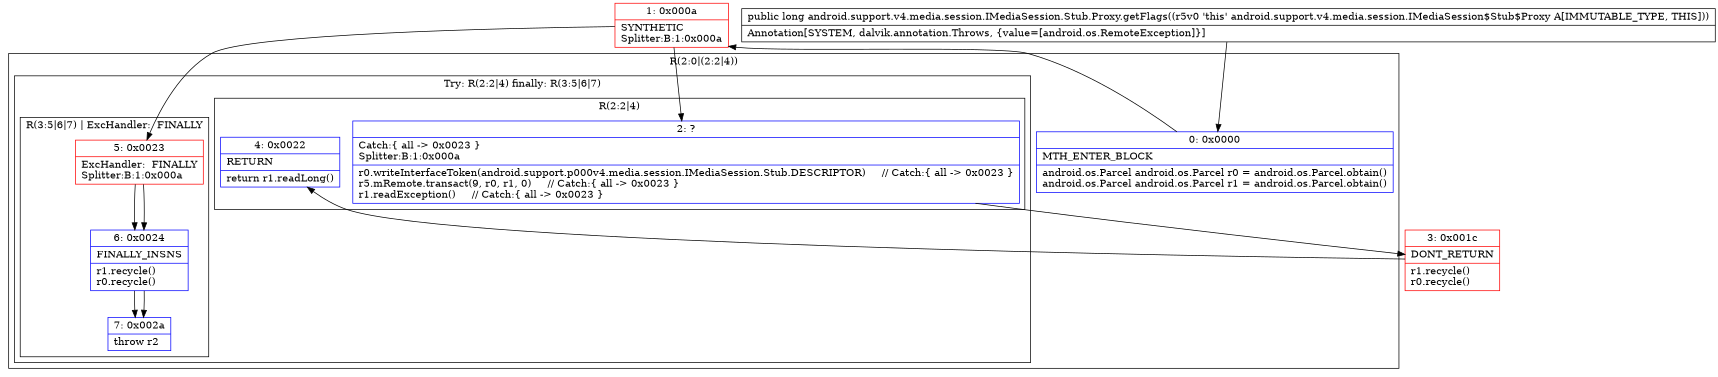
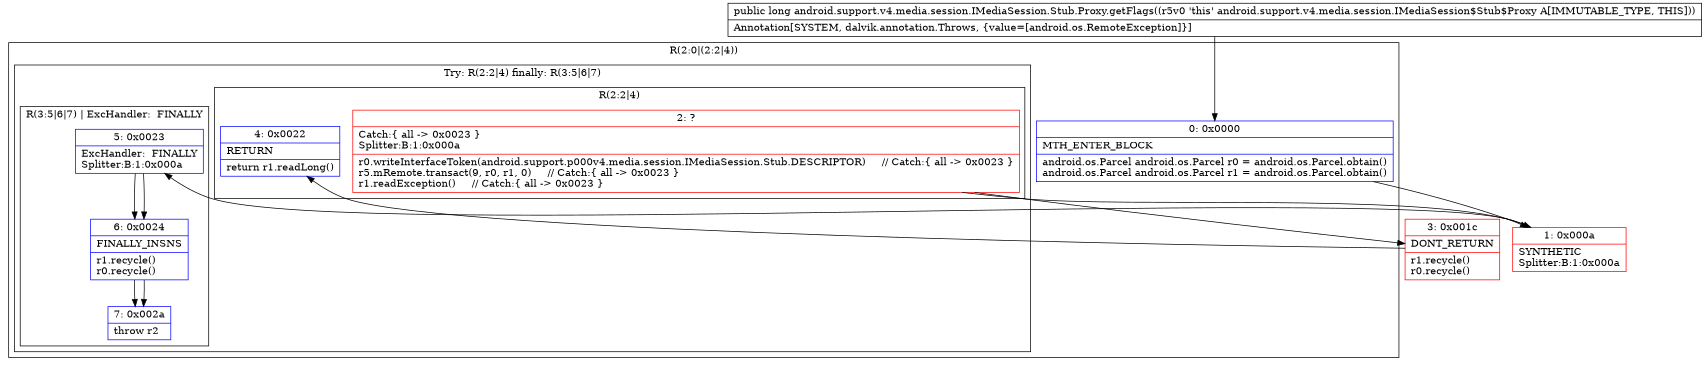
(677, 81) -> (1244, 203)
(139, 162) -> (139, 151)
(686, 162) -> (686, 151)
